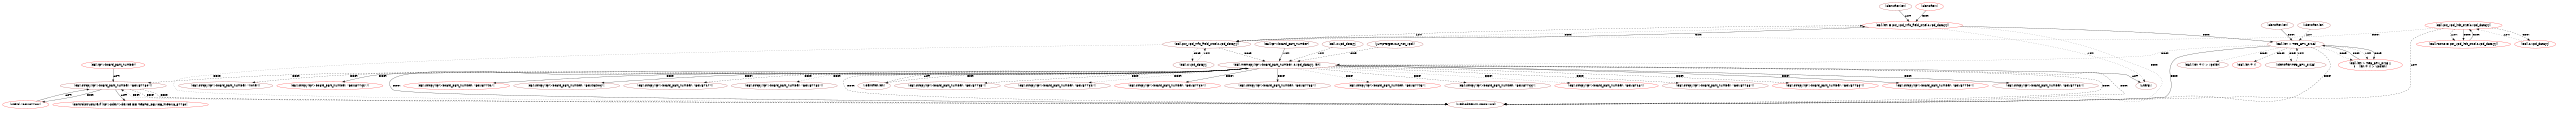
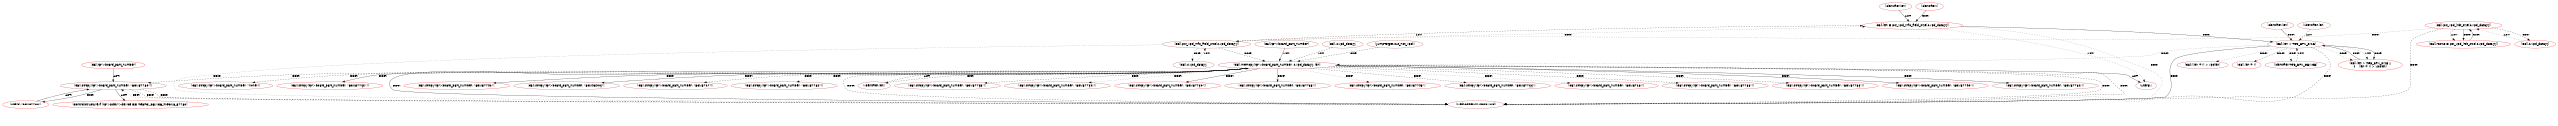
(1617, 35) -> none
(2296, 65) -> (2296, 65)
(2415, 65) -> (2415, 65)
